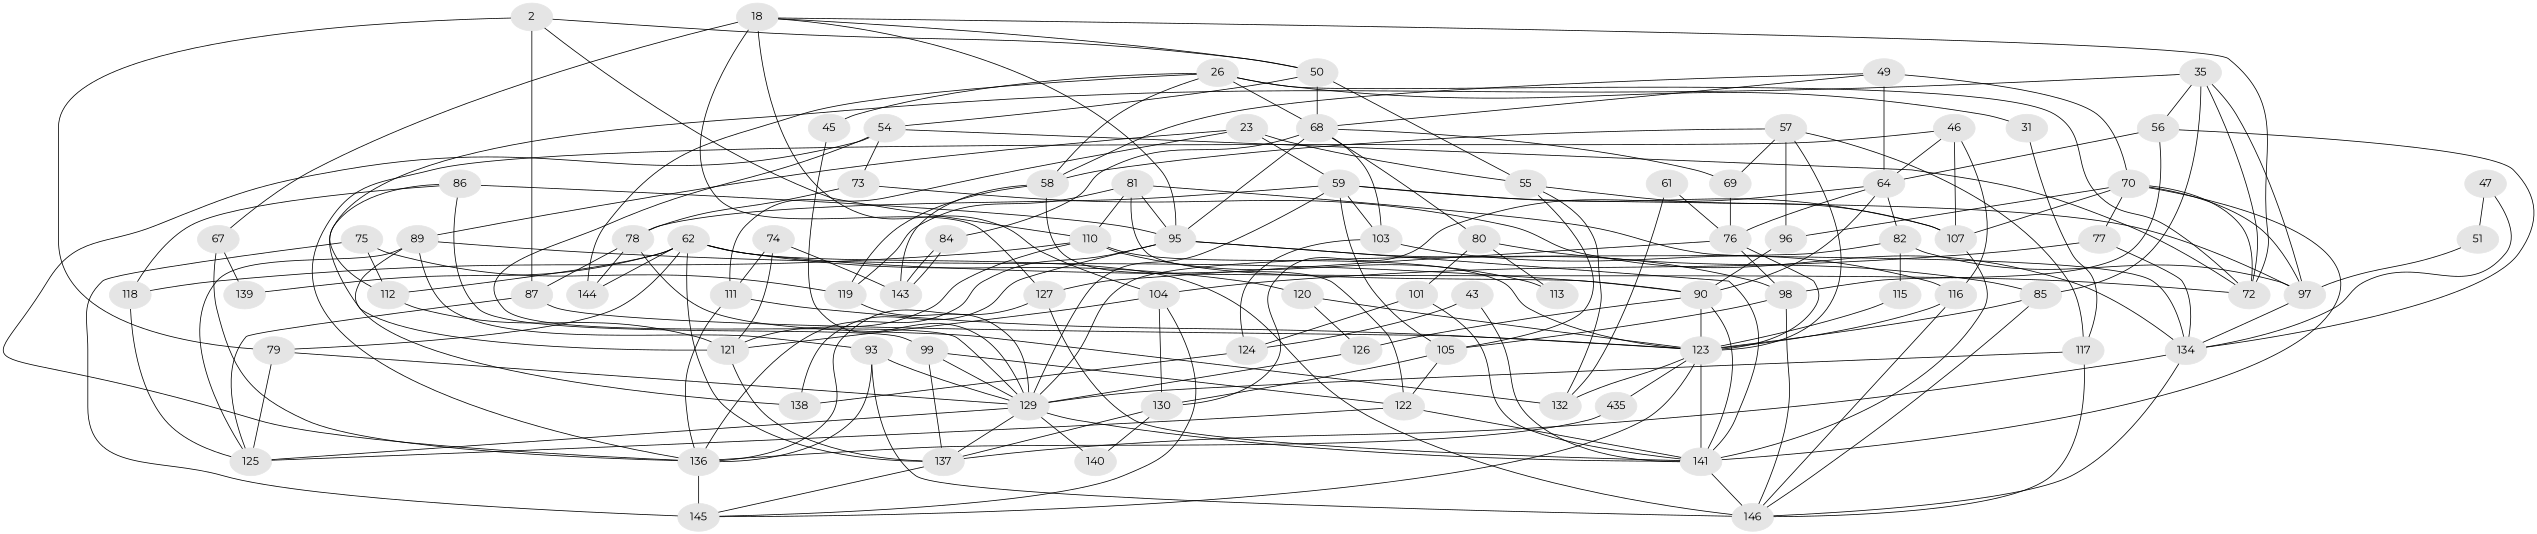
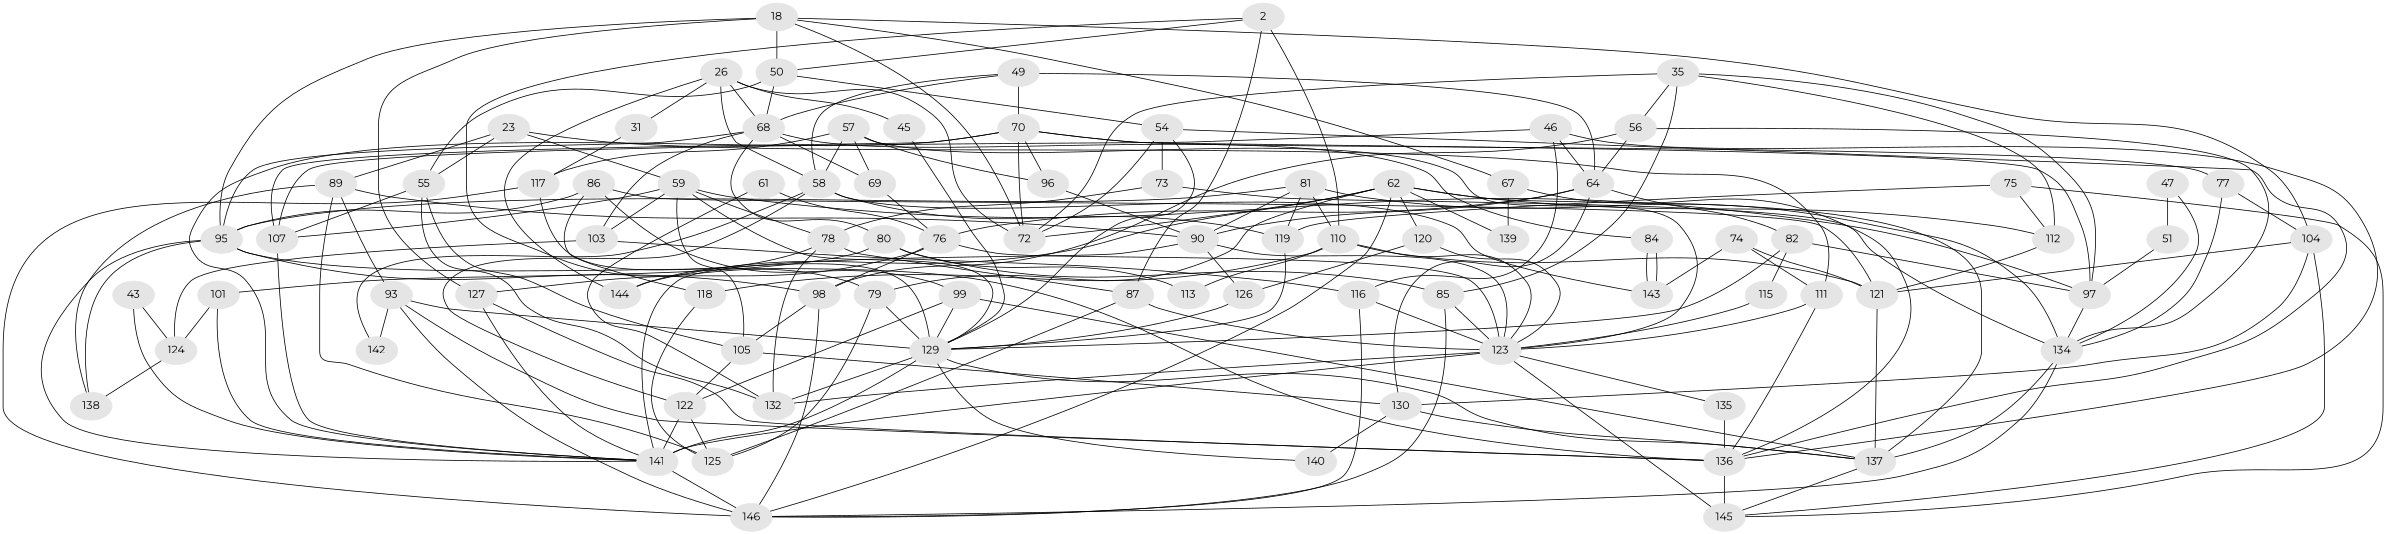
none -> (377, 351)
(1616, 406) -> (1724, 406)
(640, 434) -> (852, 378)
